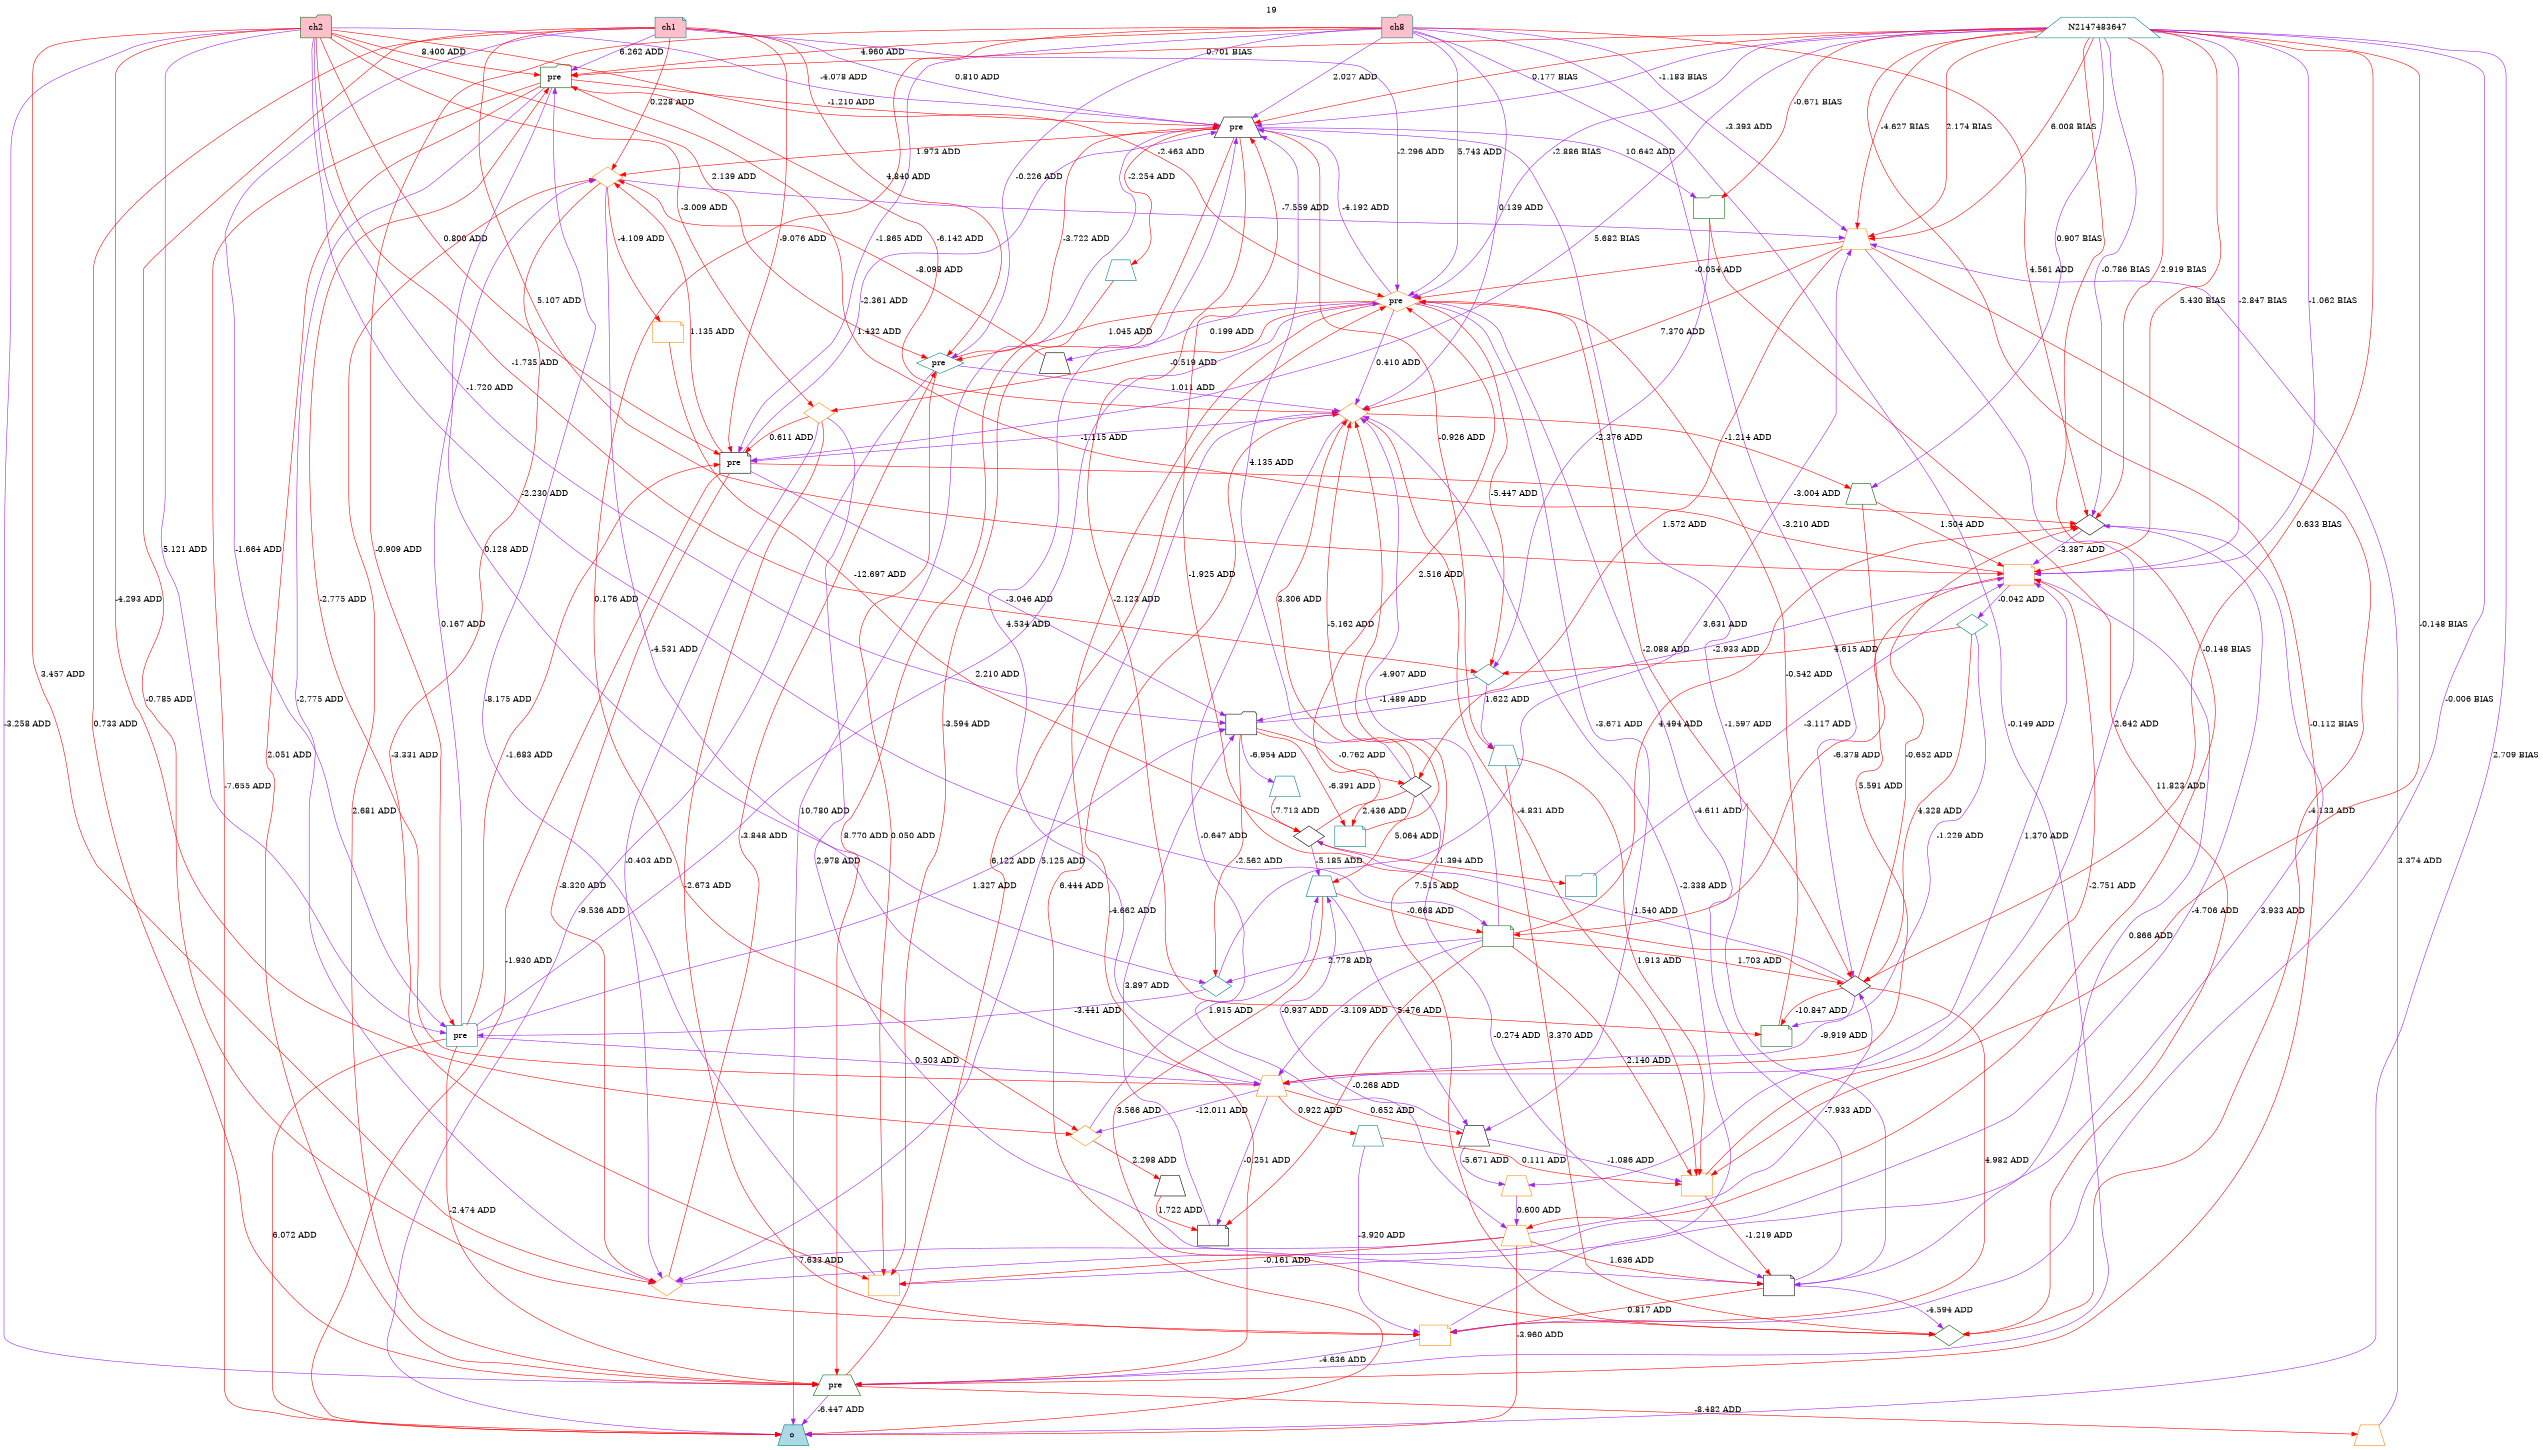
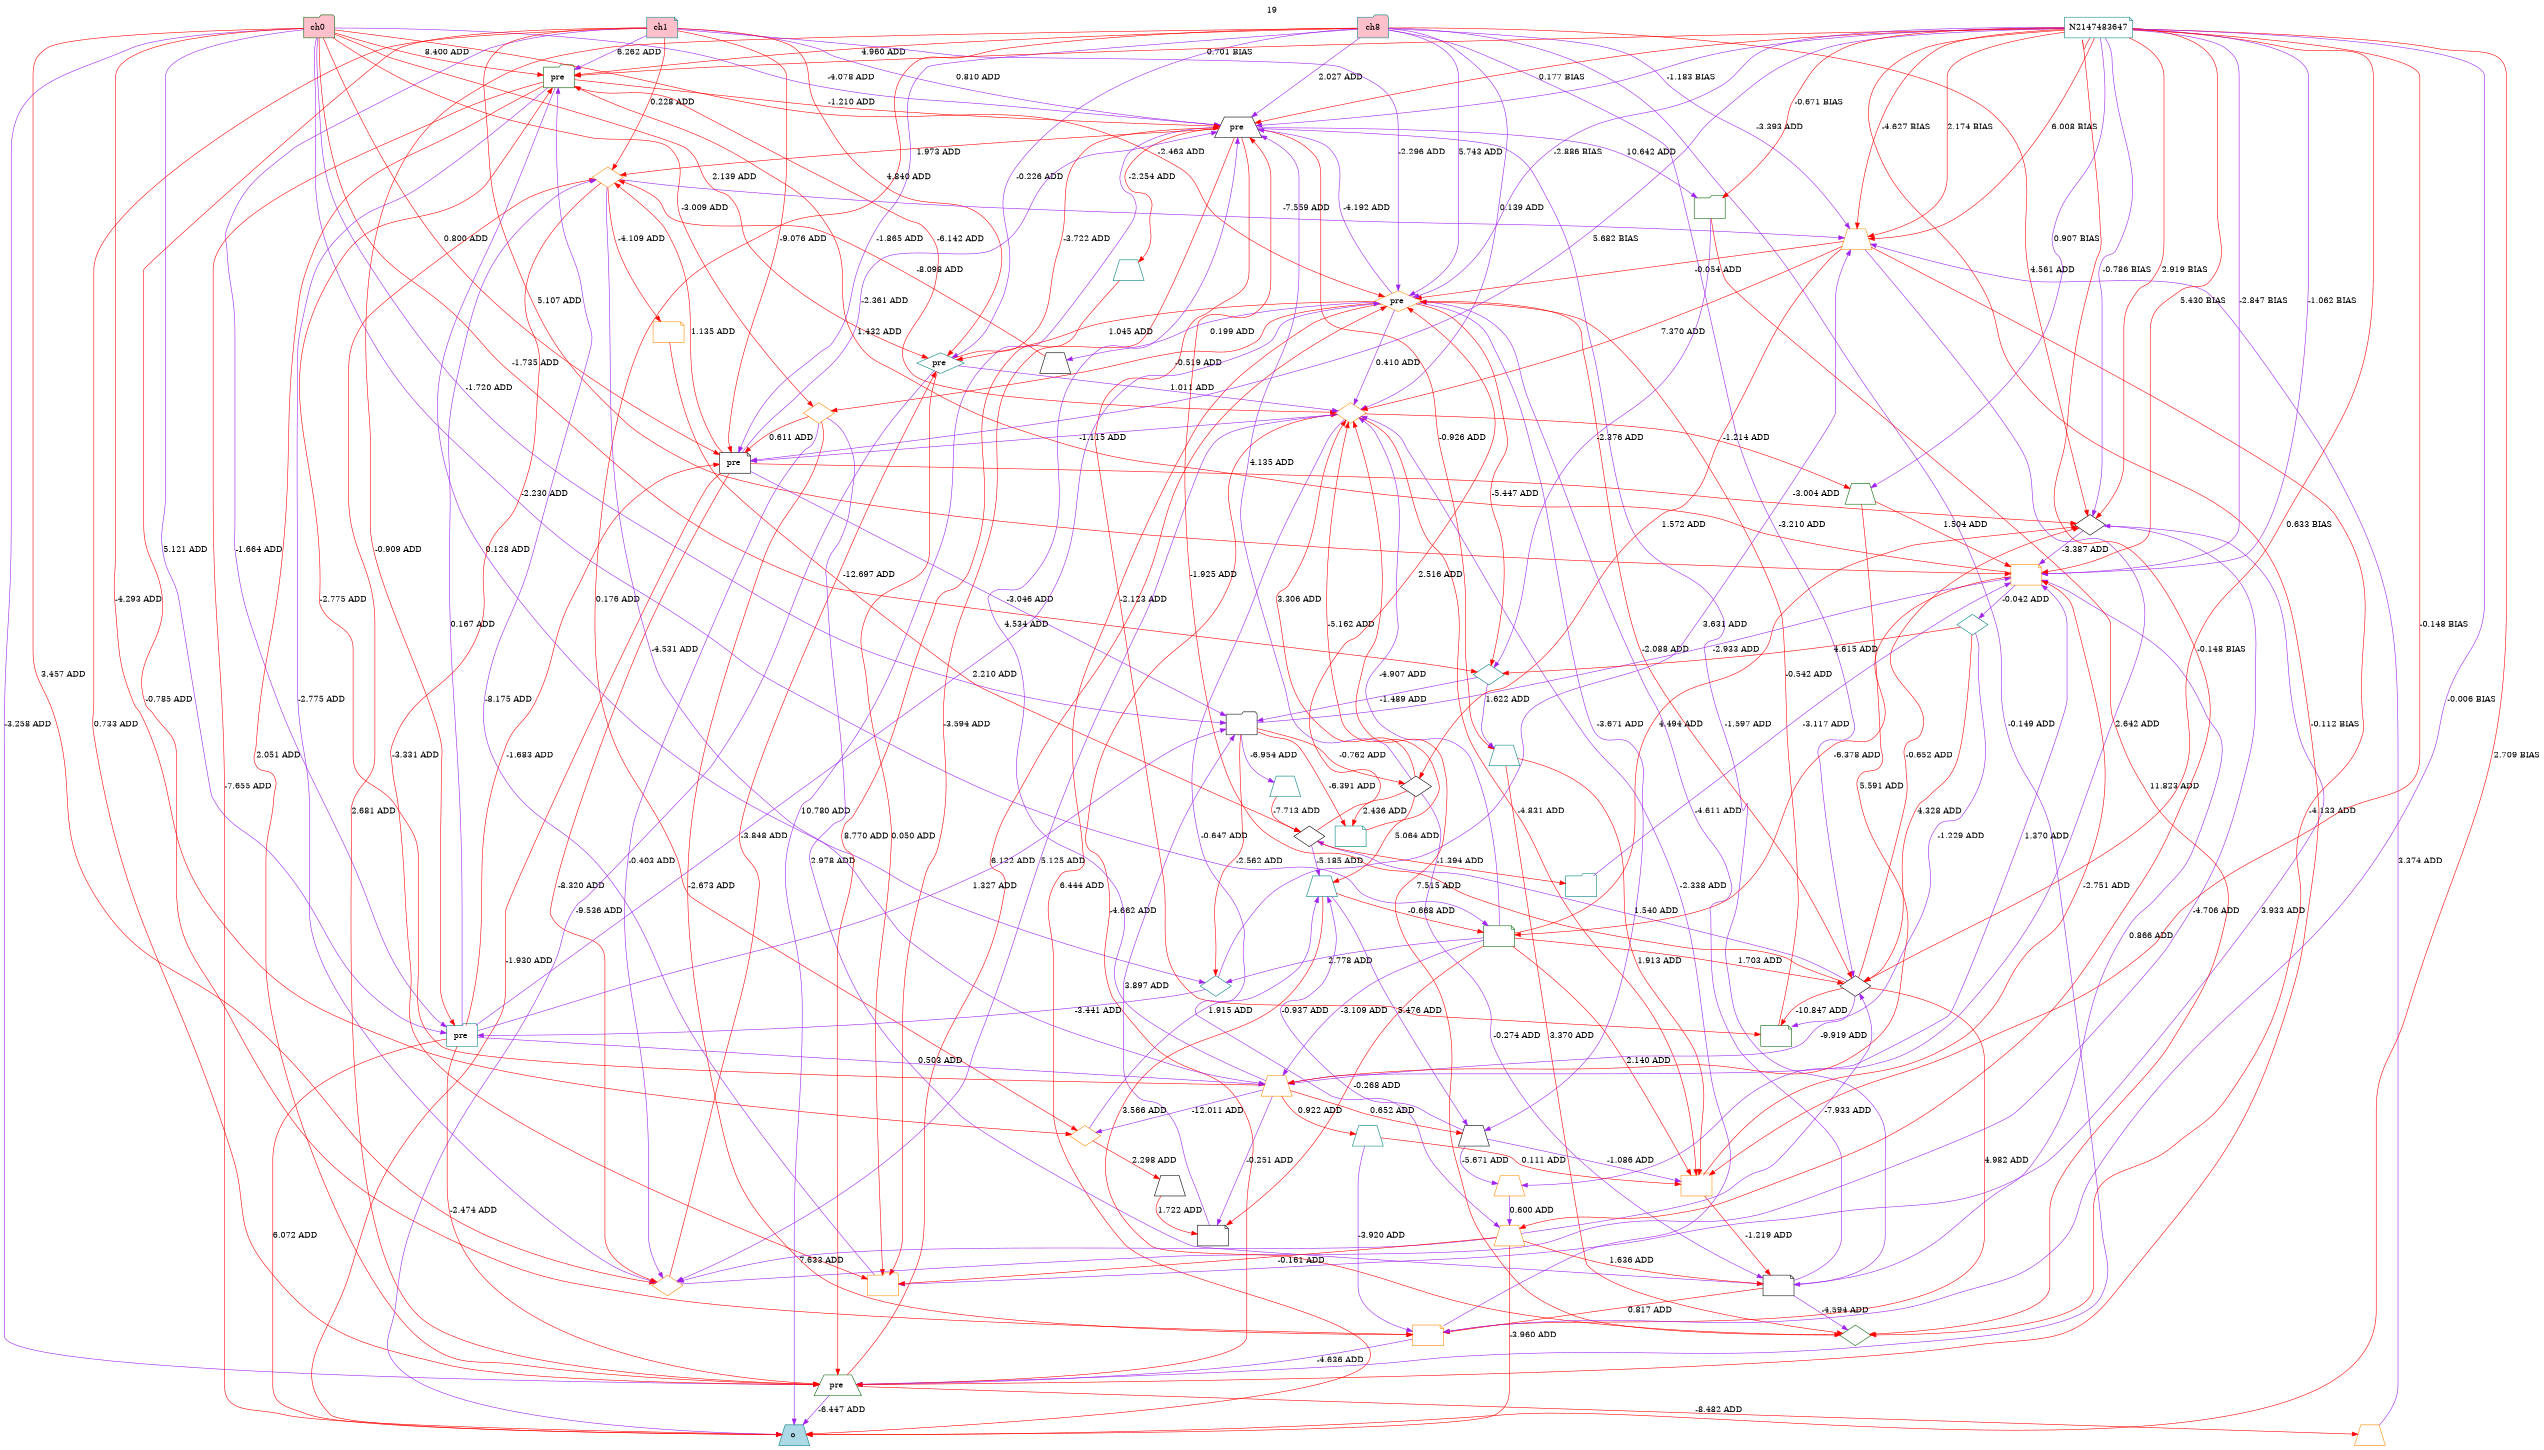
(316, 28) -> (319, 28)
(2098, 28) -> (2099, 28)
(2376, 1297) -> (2376, 1295)
